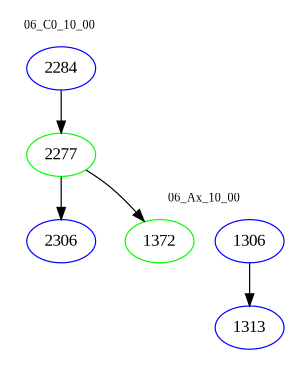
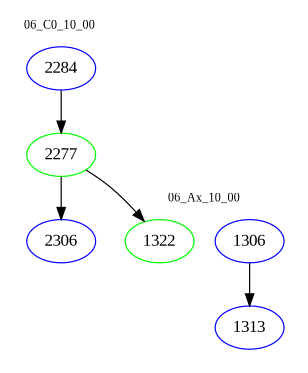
(160, 241) -> (160, 241)
